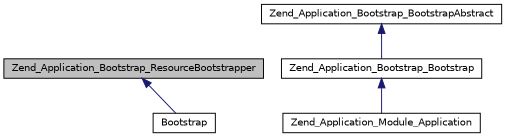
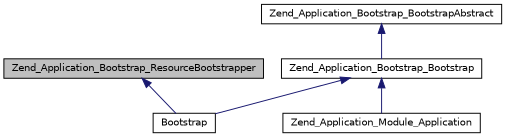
none -> (278, 97)
